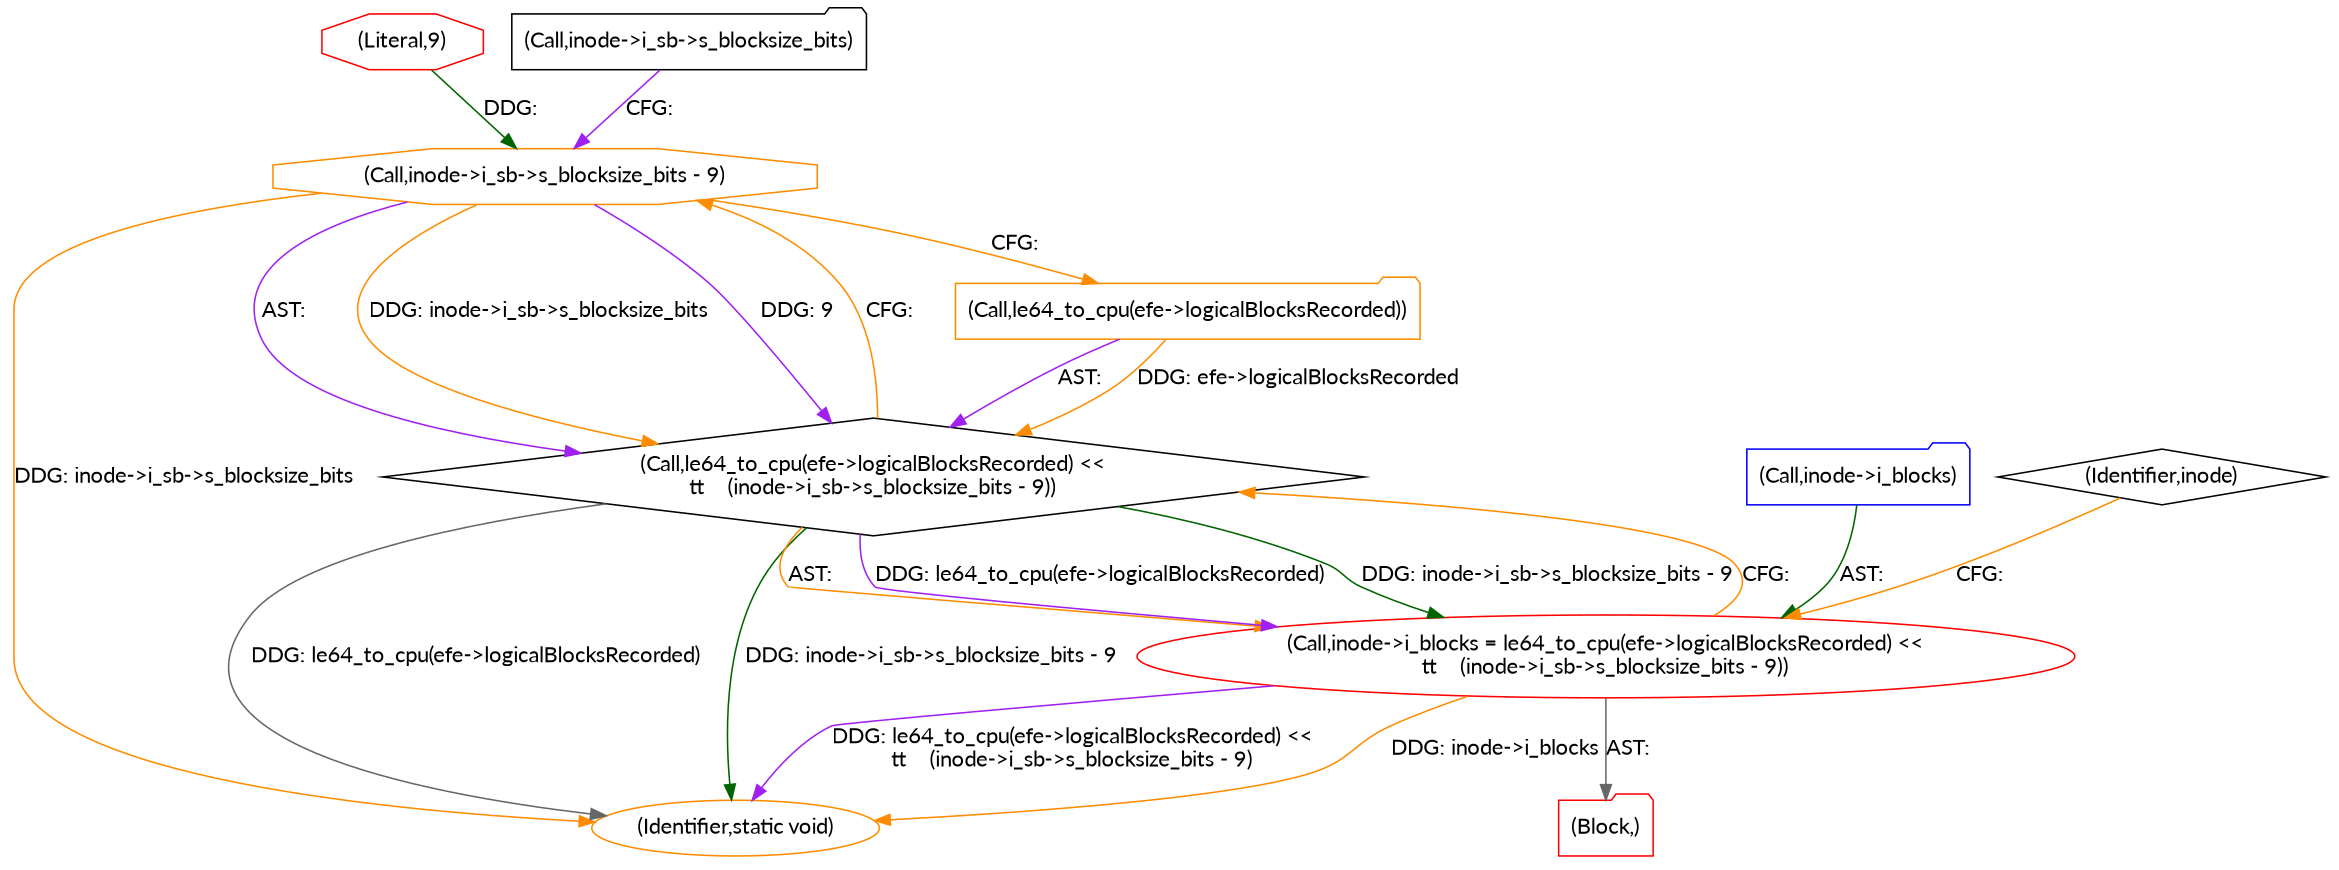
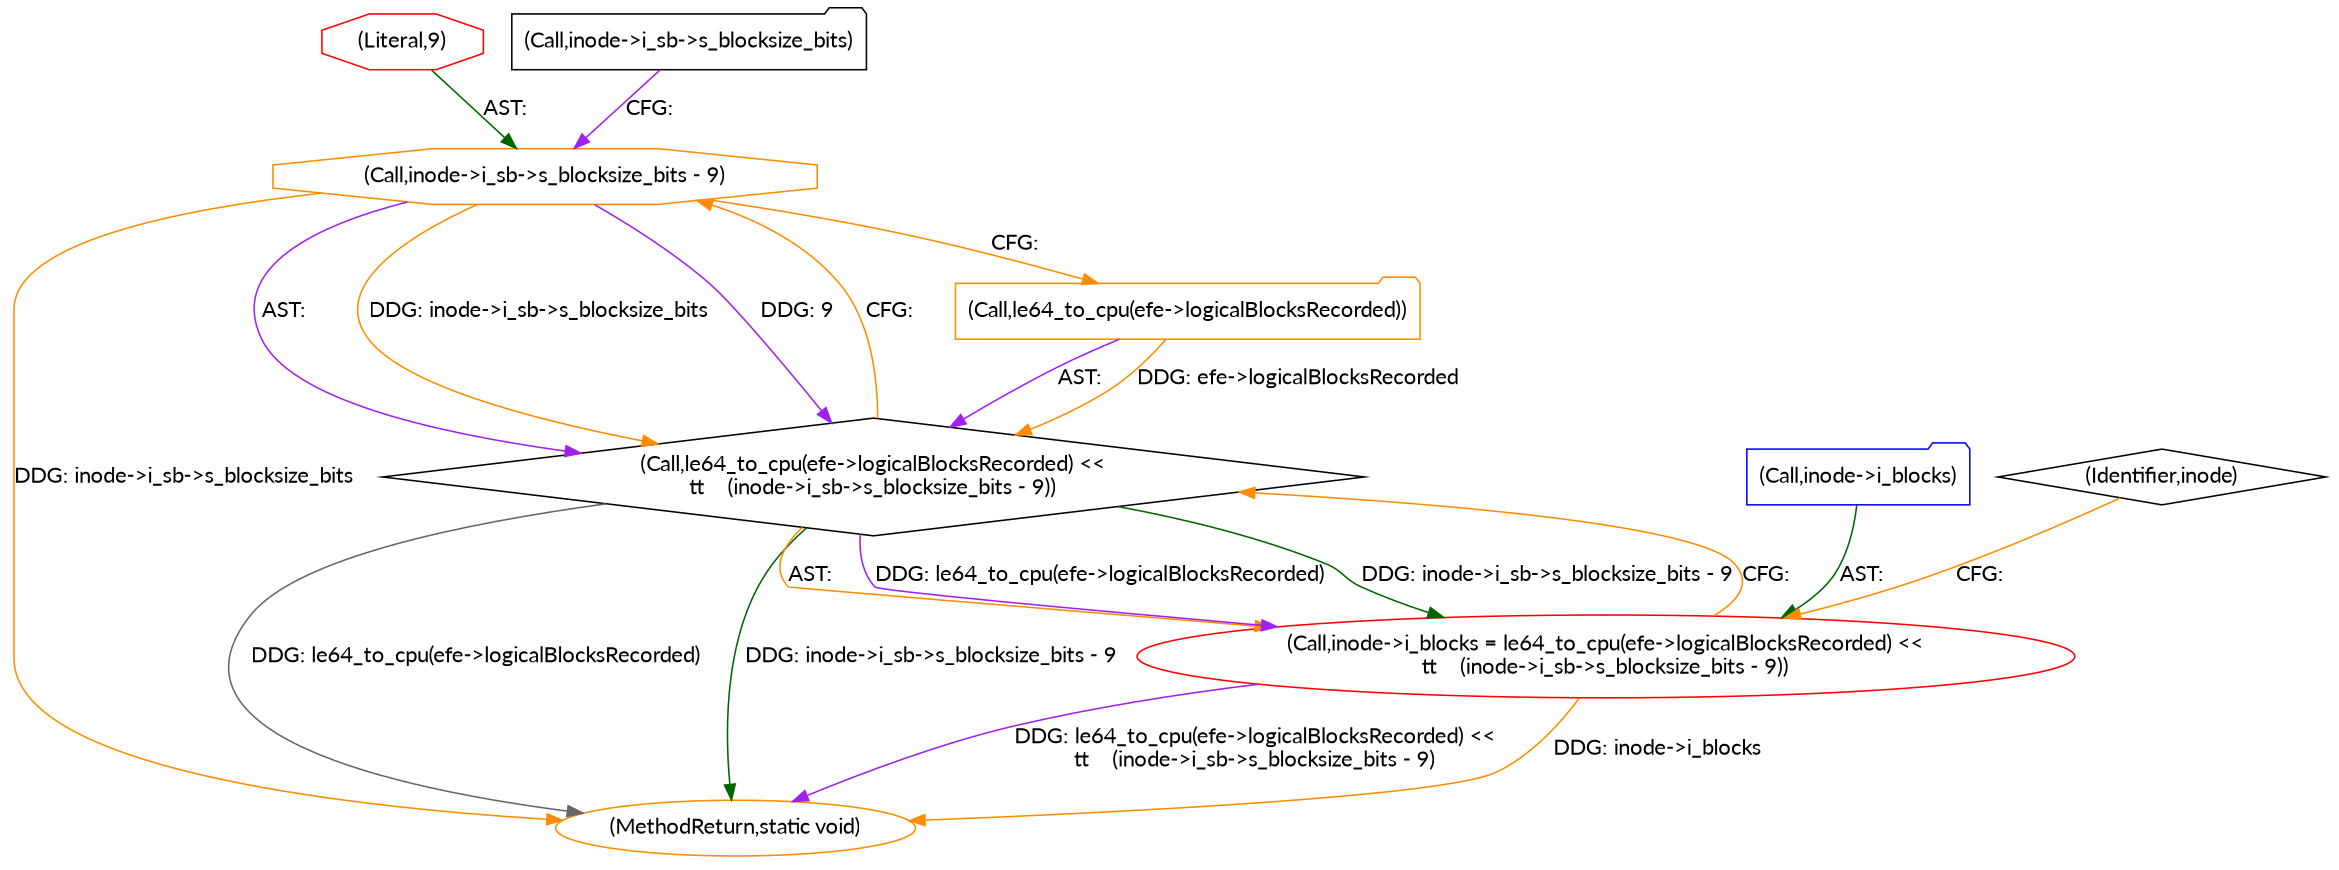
(514, 109) -> (509, 109)
(736, 828) -> (736, 828)
(1606, 828) -> none
